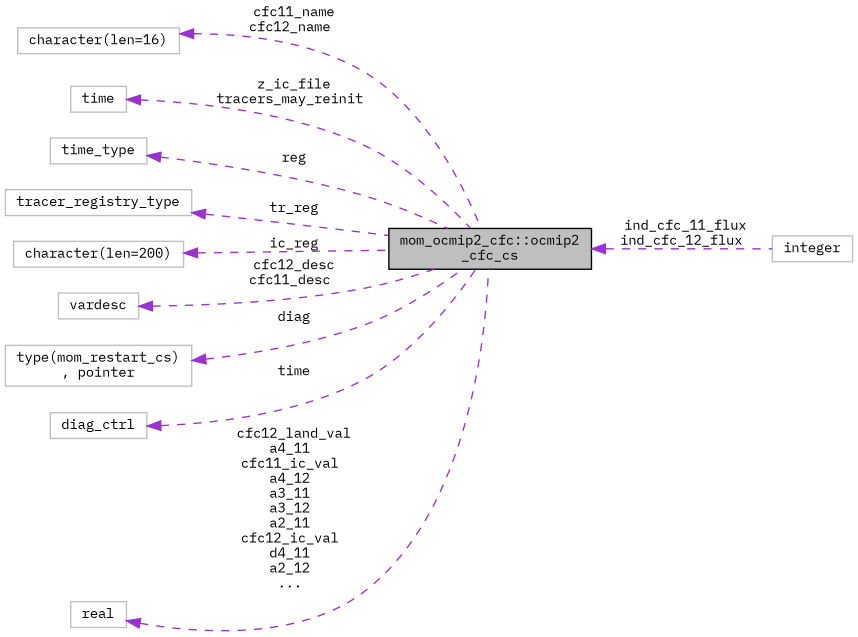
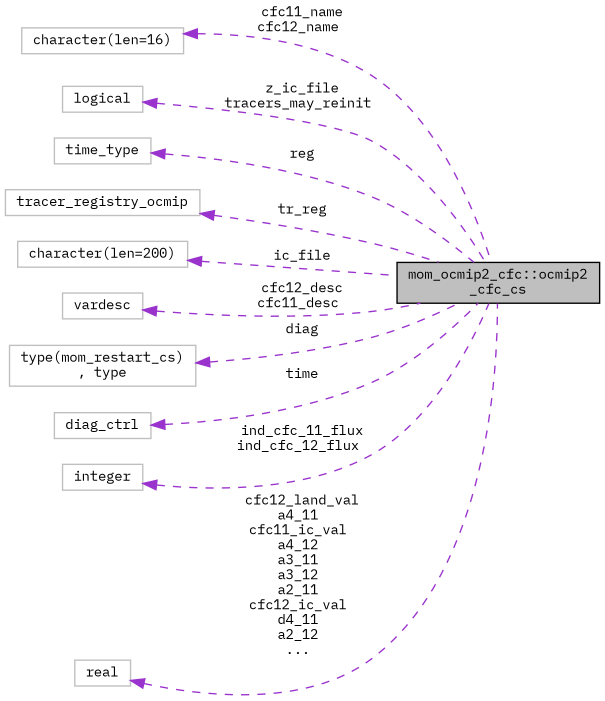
(99, 99) -> (103, 99)
(99, 203) -> (103, 203)
(290, 244) -> (298, 256)
(689, 249) -> (360, 460)
(99, 366) -> (103, 366)
